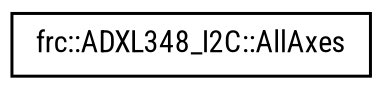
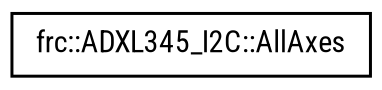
(191, 45) -> (191, 45)
